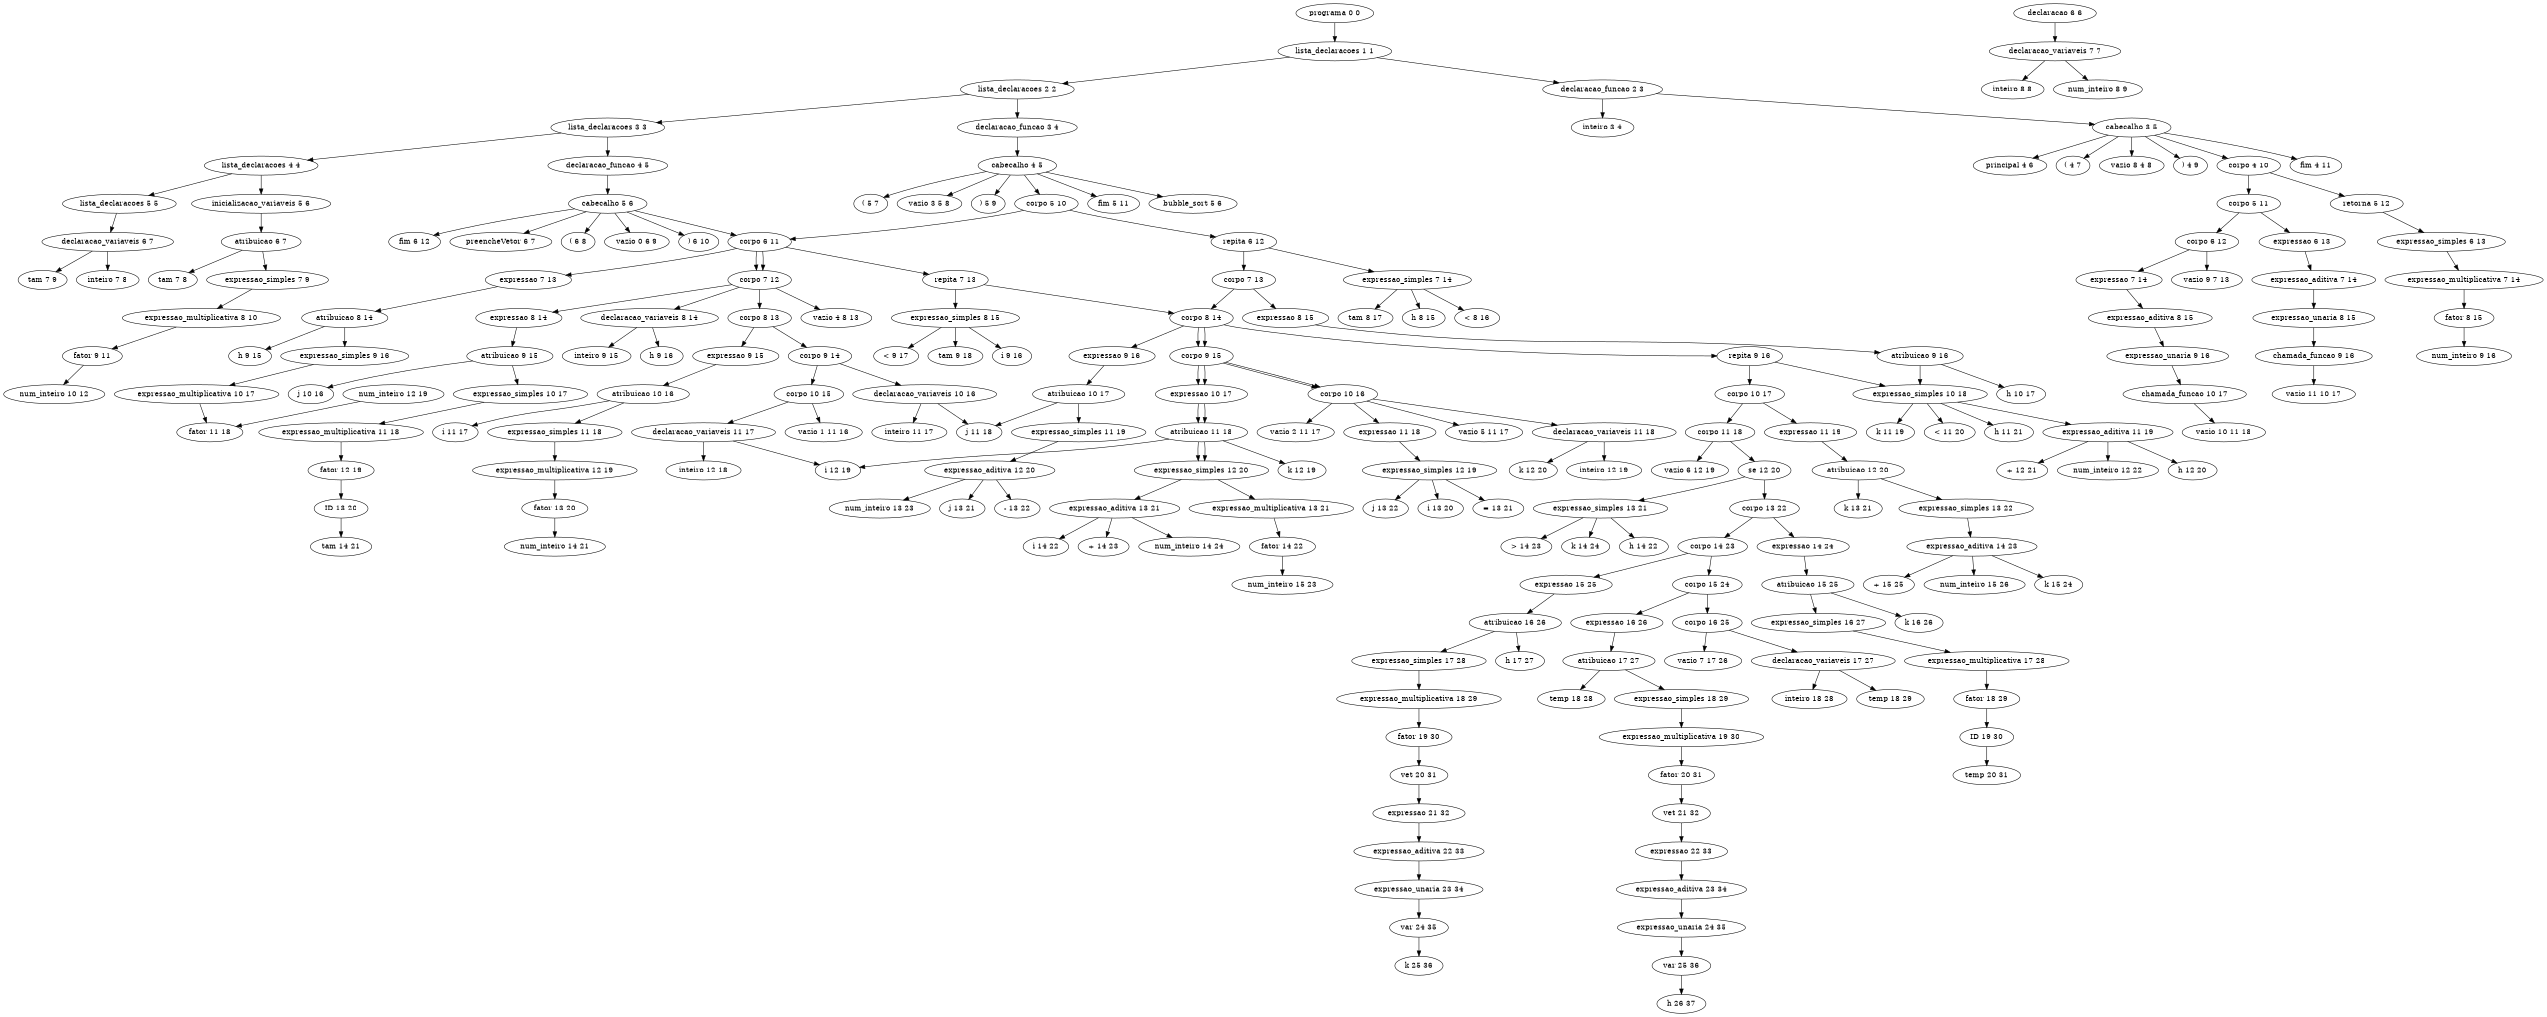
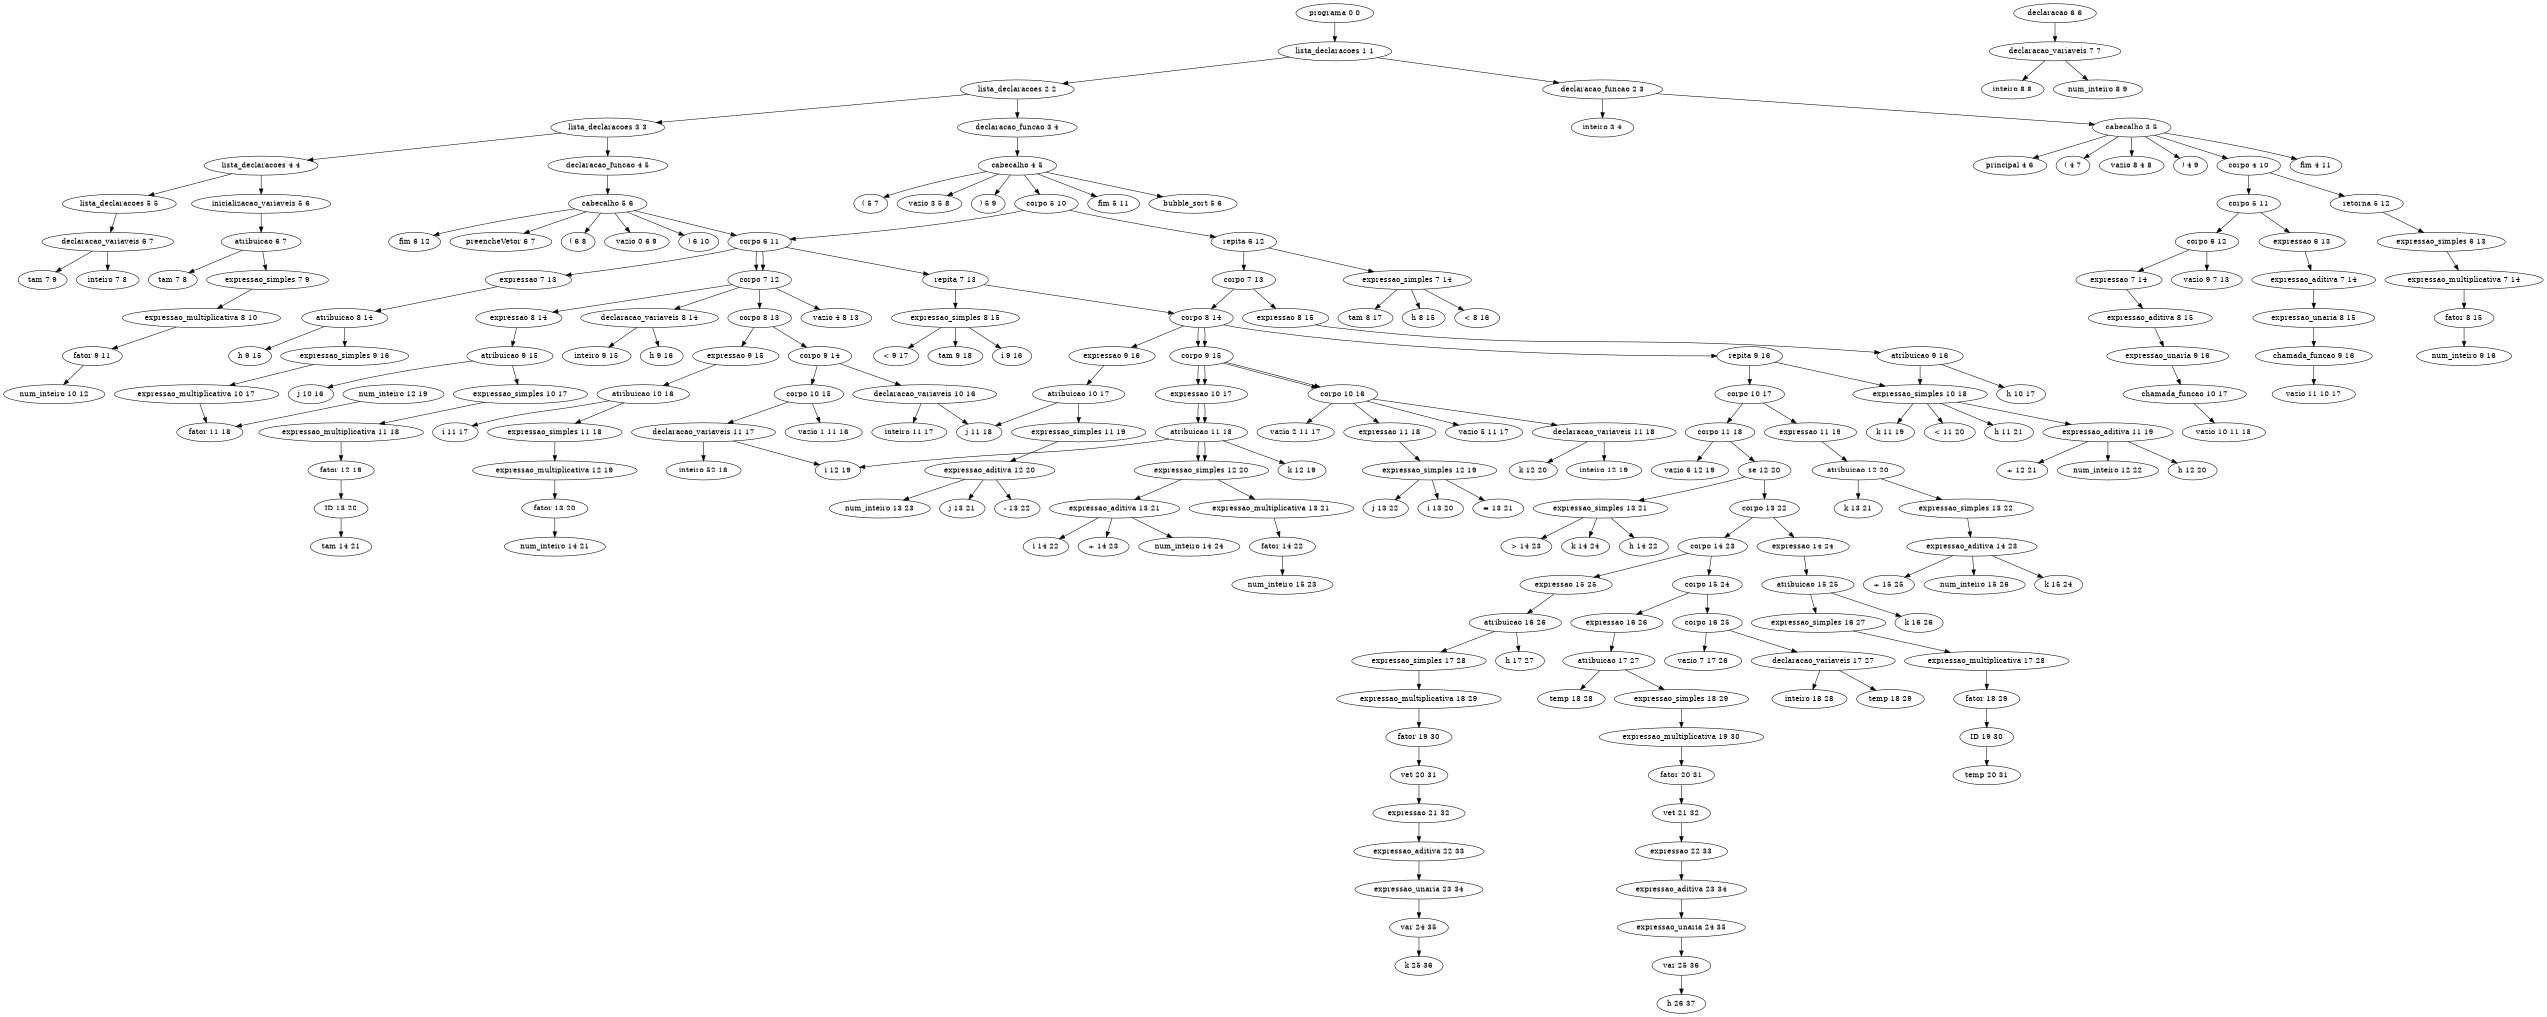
(704, 470) -> (704, 470)
